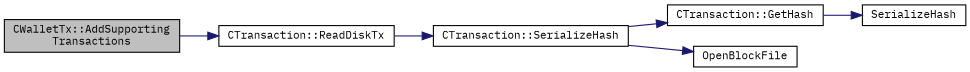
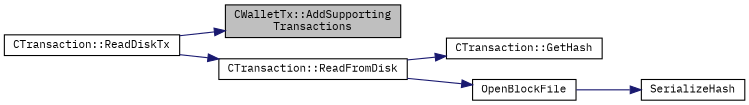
(837, 15) -> (603, 90)
(194, 36) -> (197, 34)
(531, 36) -> (313, 69)
